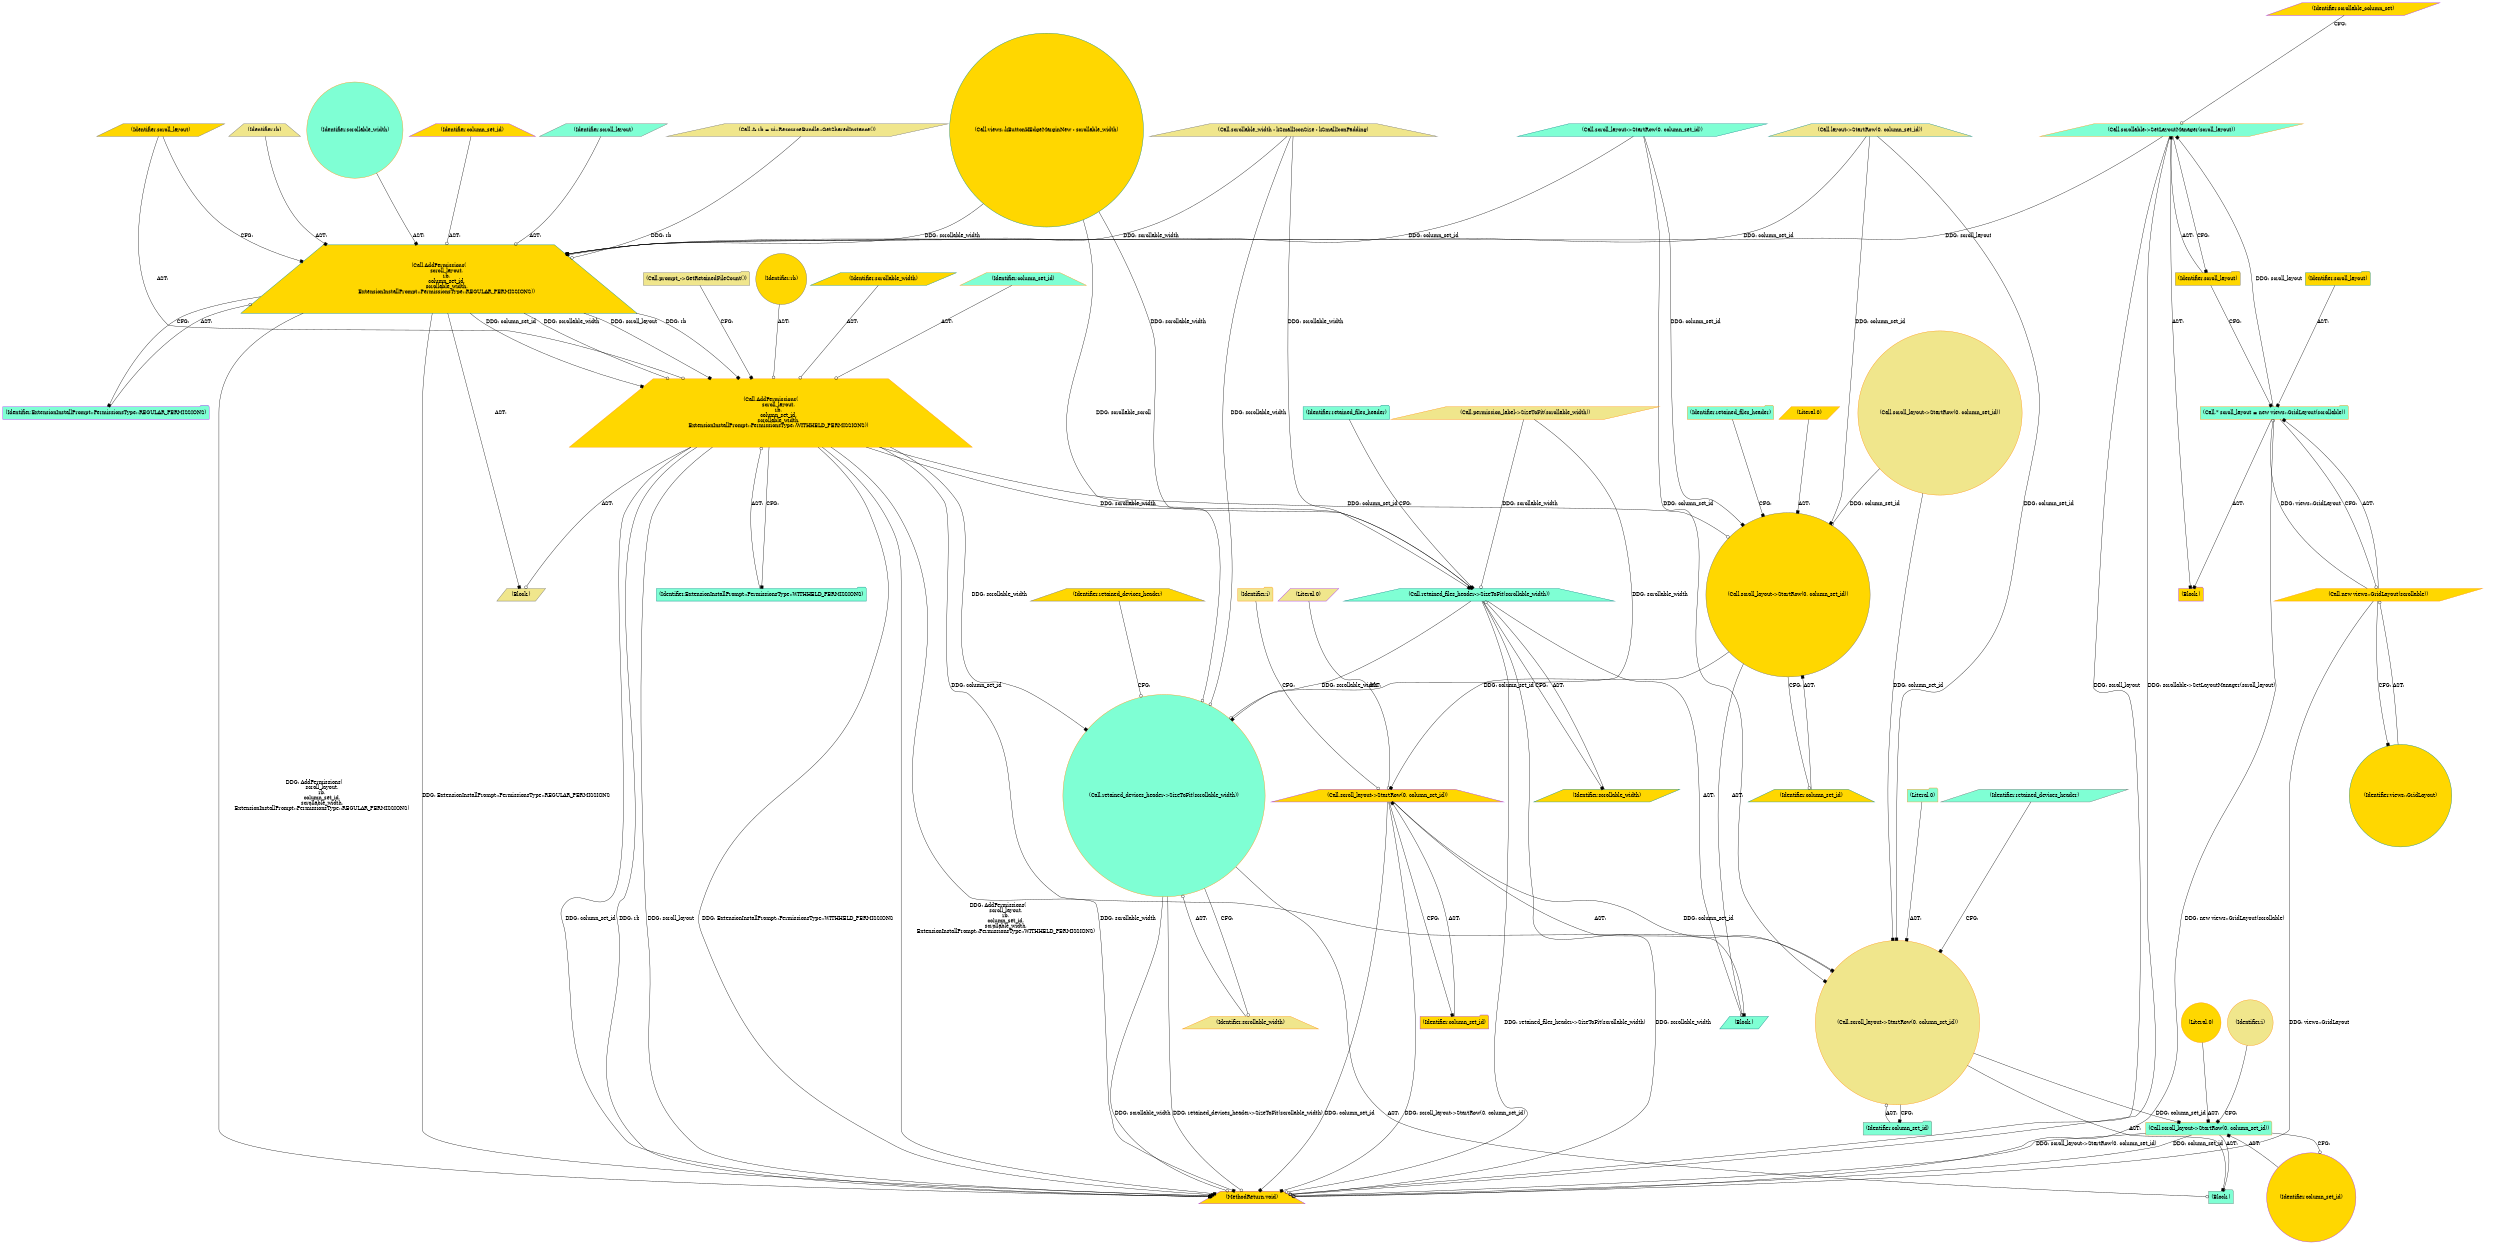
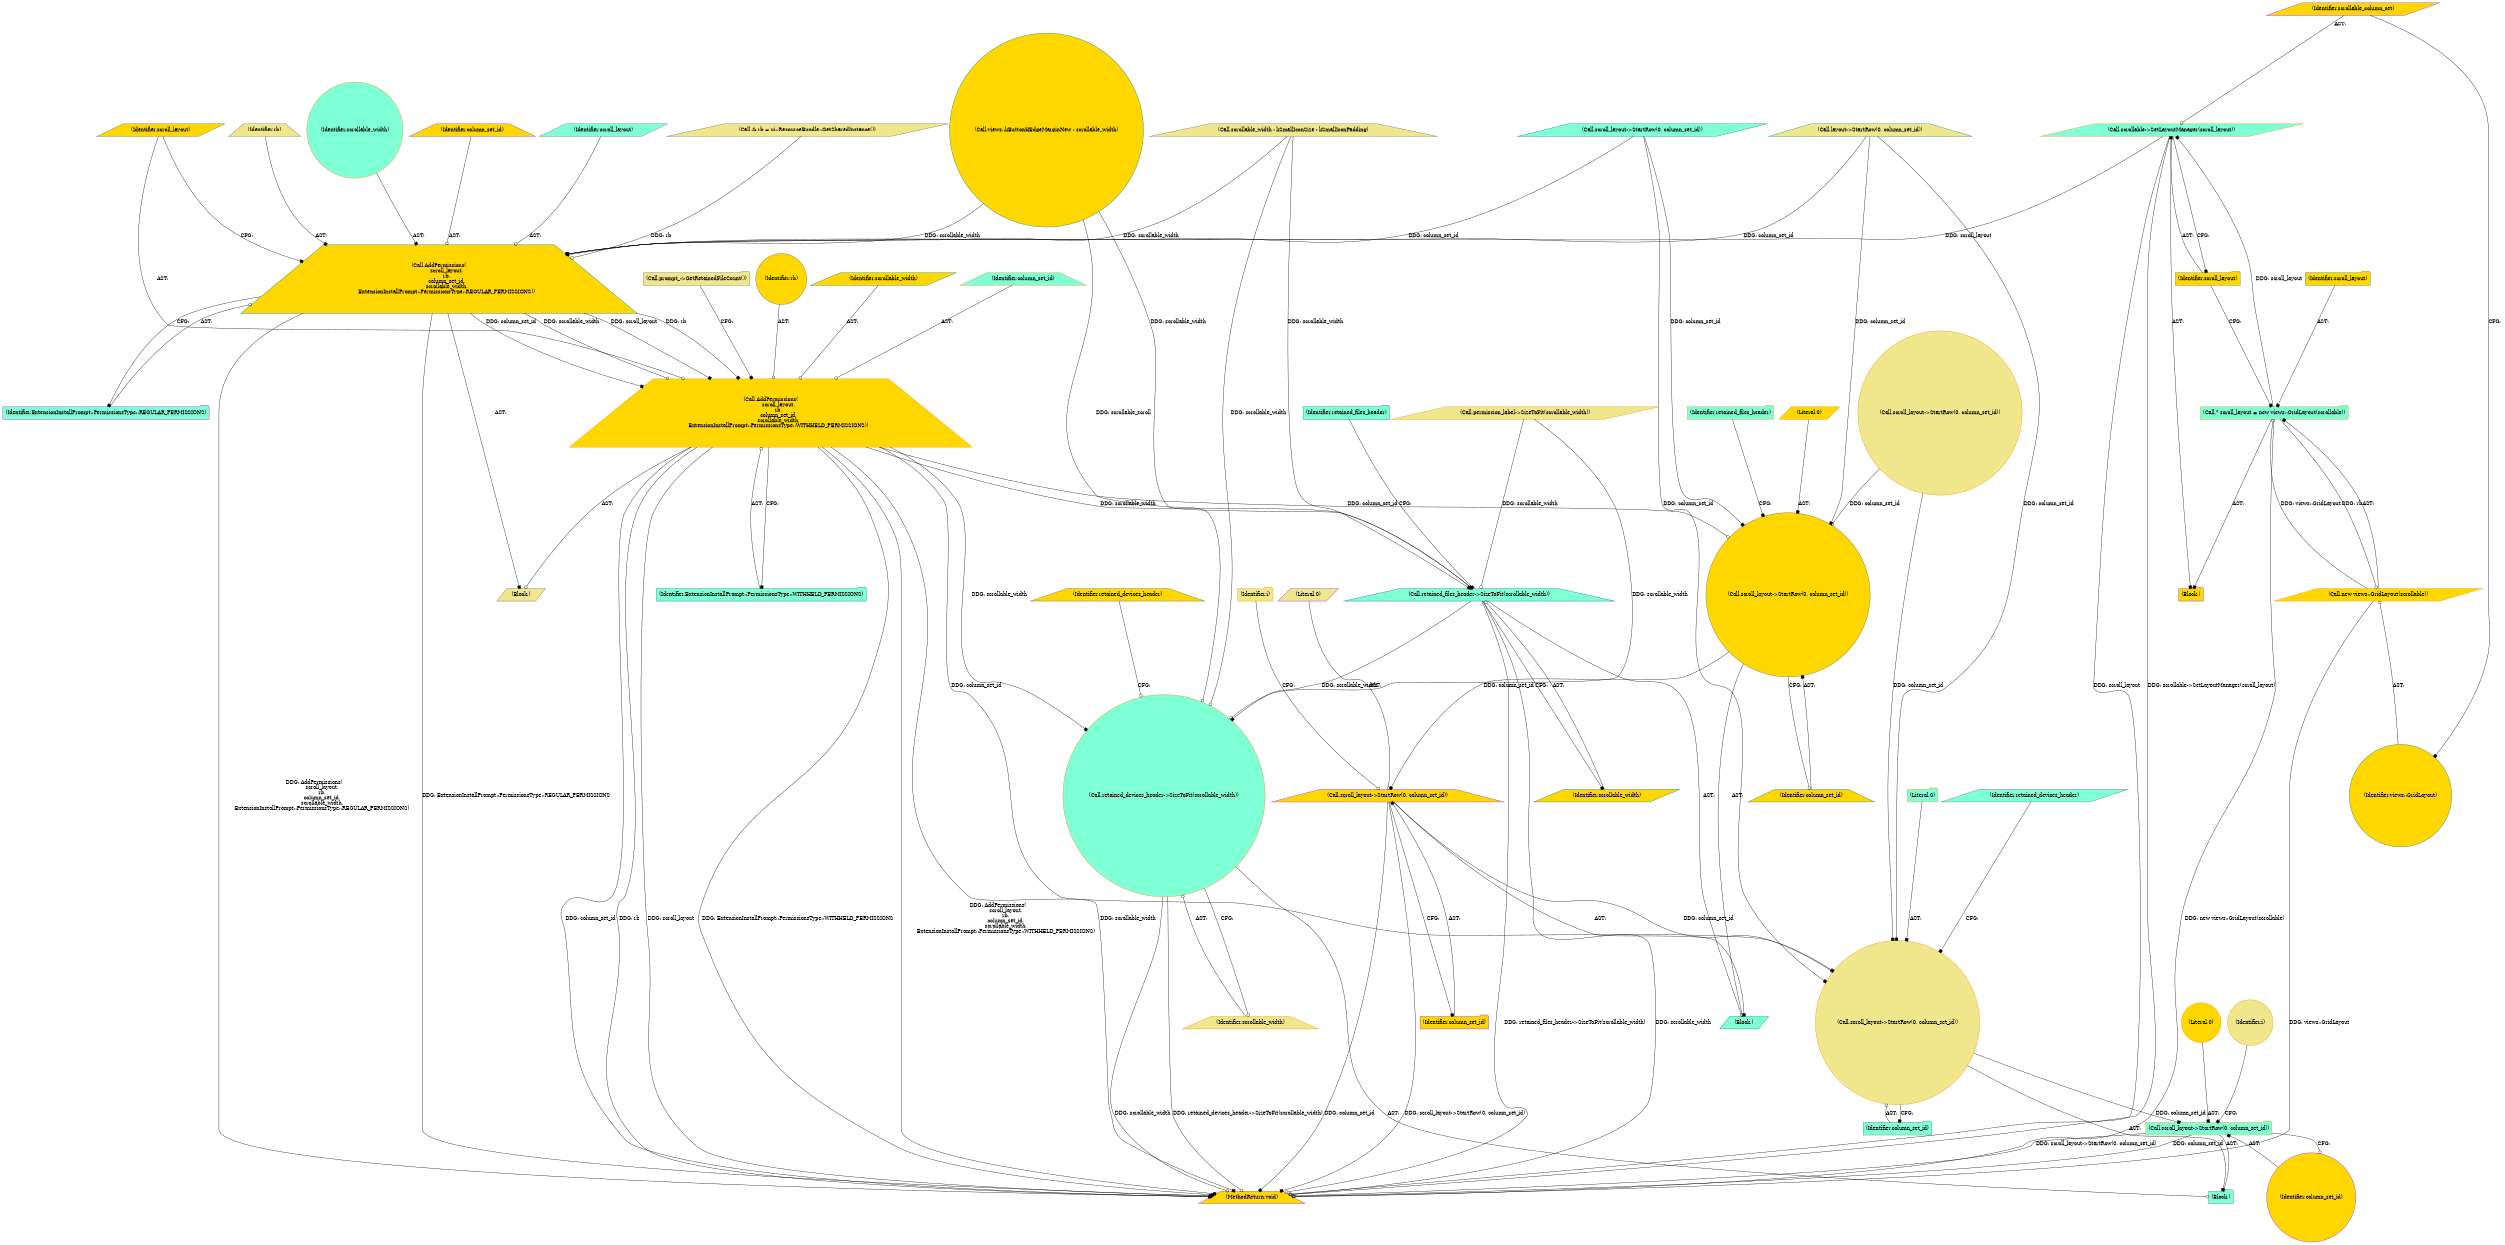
(2341, 24) -> (2341, 24)
(2352, 504) -> (2352, 504)
(2377, 672) -> (2488, 362)
